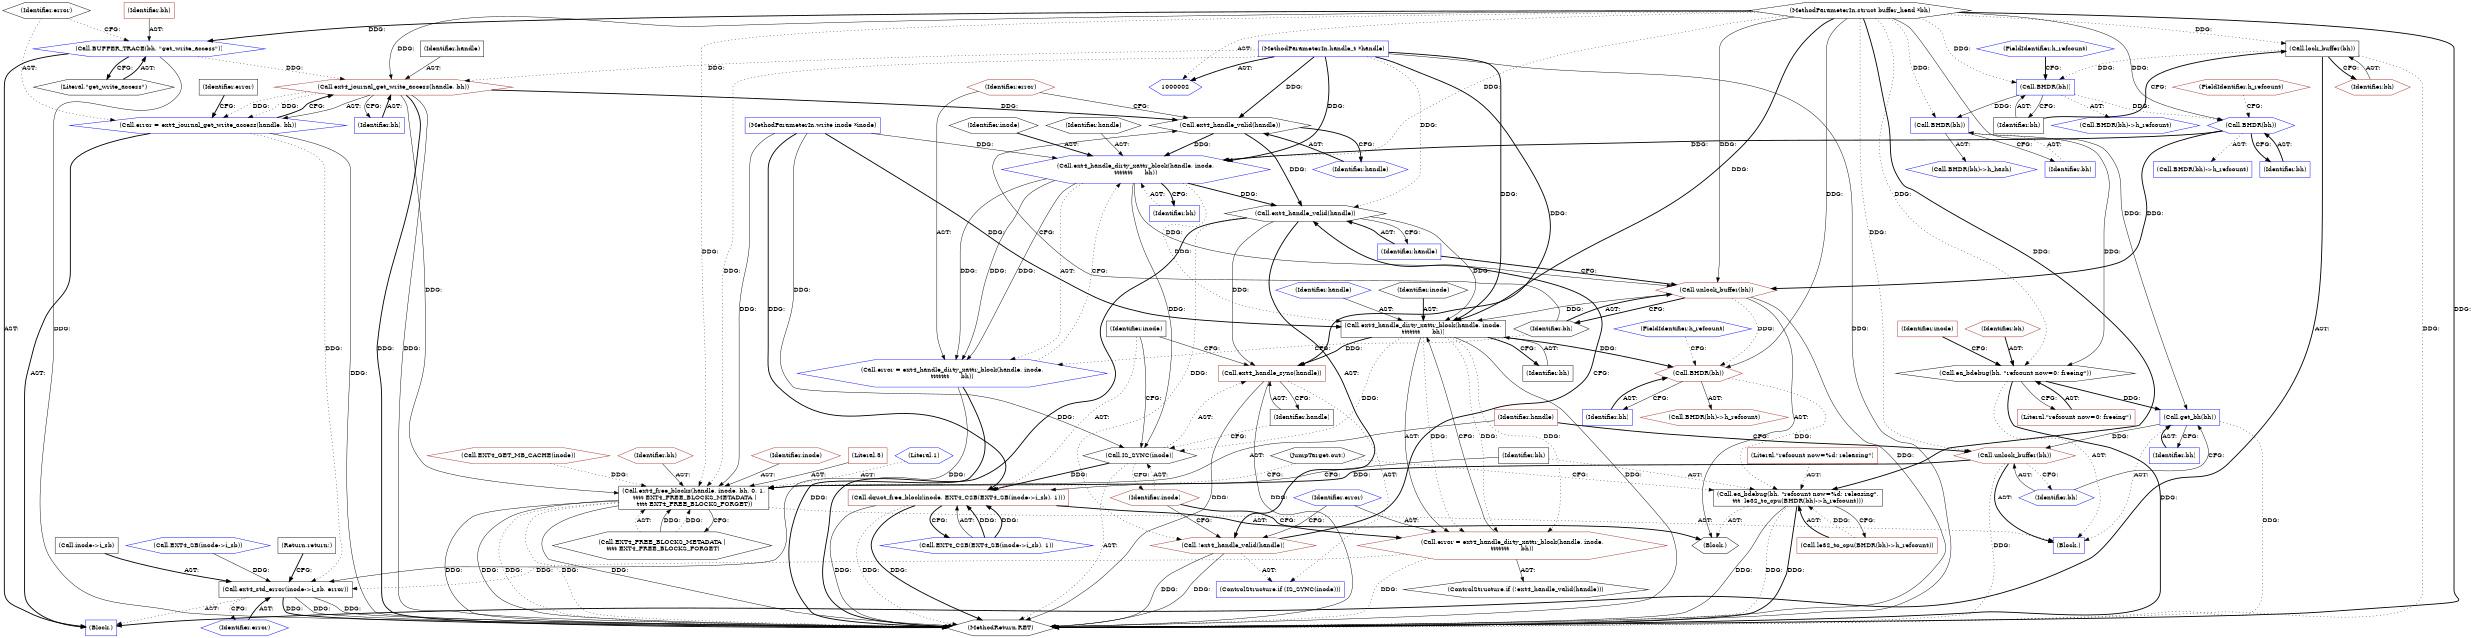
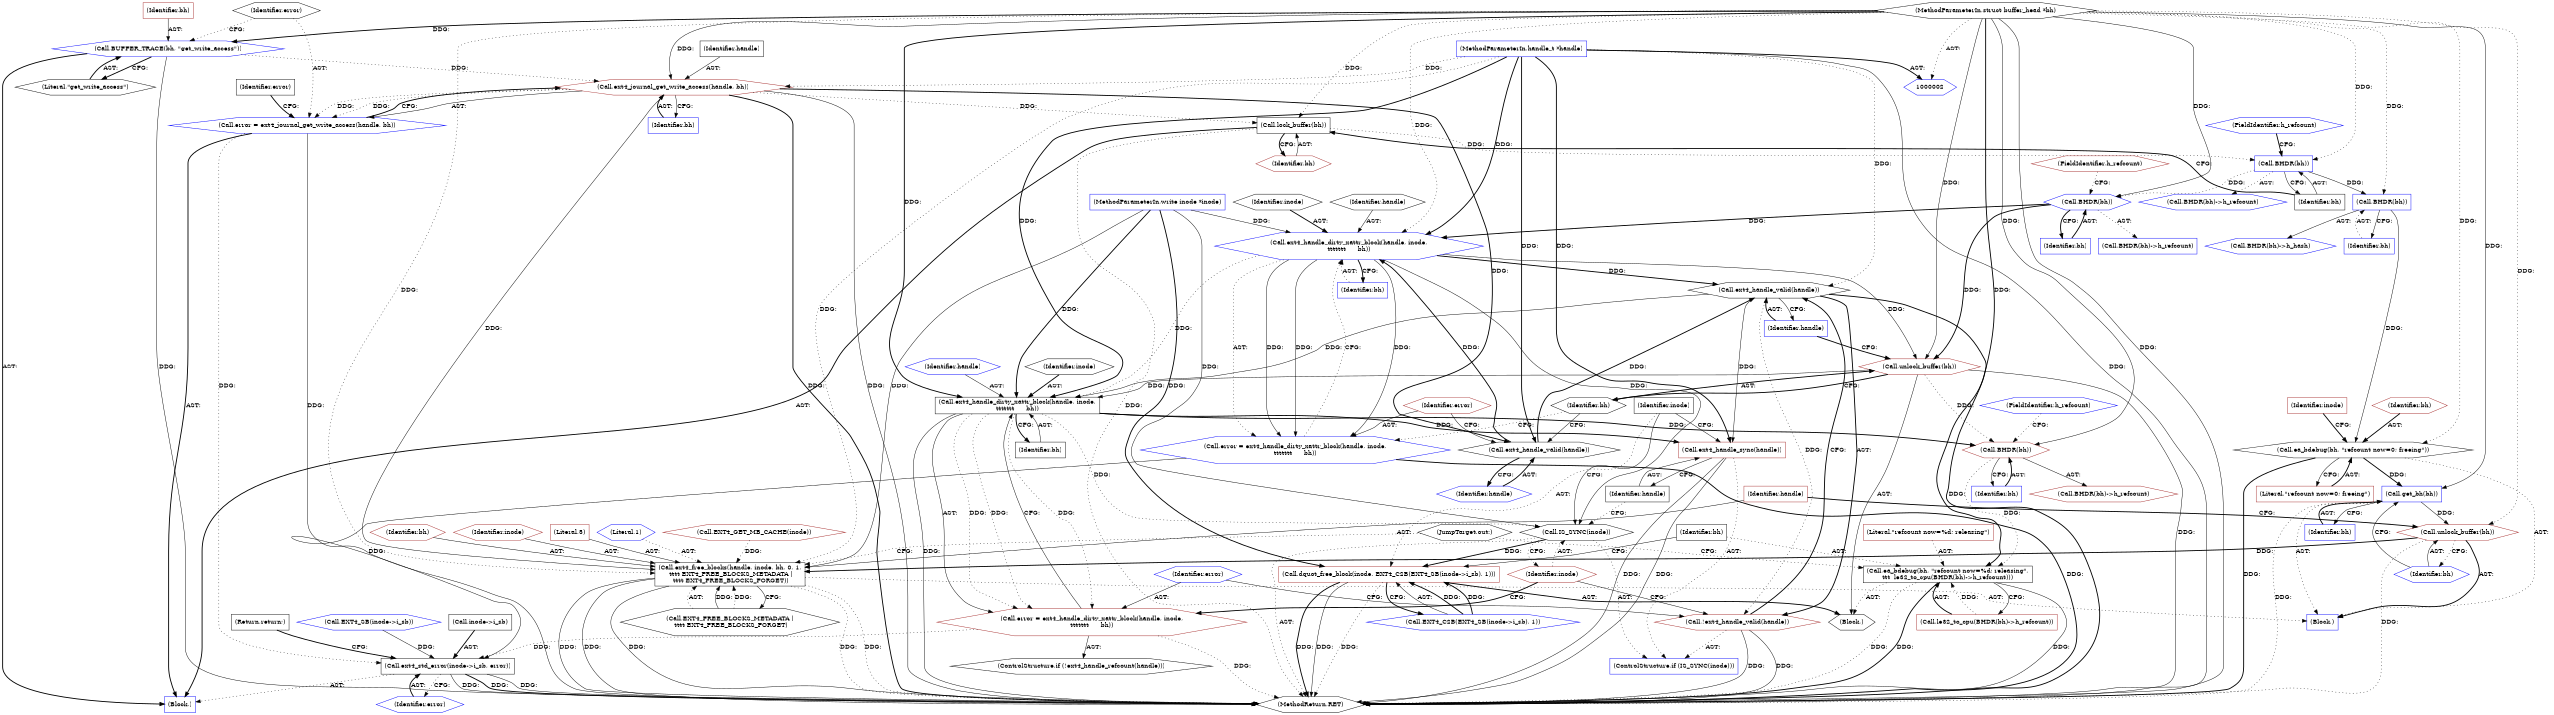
none -> (1003, 108)
(1198, 410) -> (1618, 598)
(1526, 590) -> (1081, 666)
(2346, 610) -> (2205, 682)
